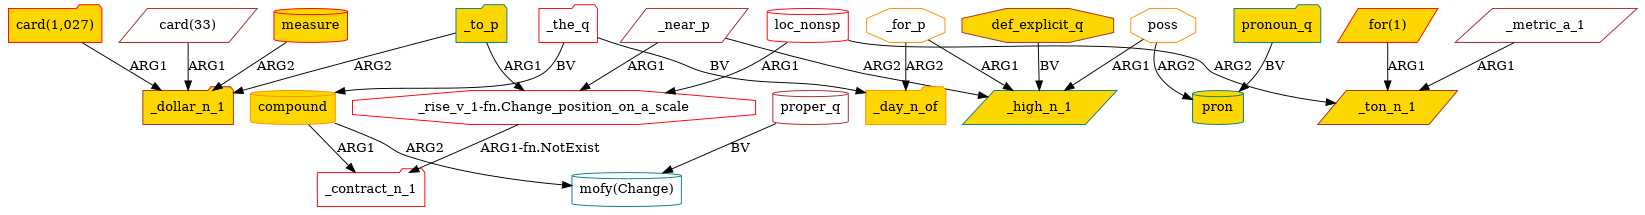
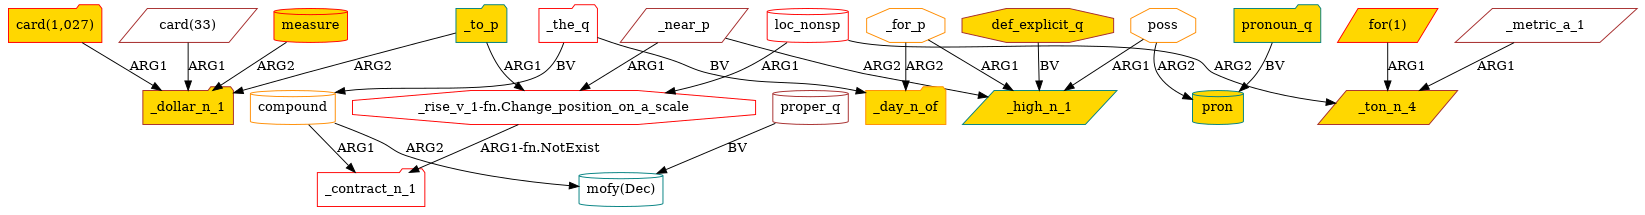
(293, 108) -> (293, 108)
(1388, 108) -> (1388, 108)
(627, 190) -> (621, 190)
